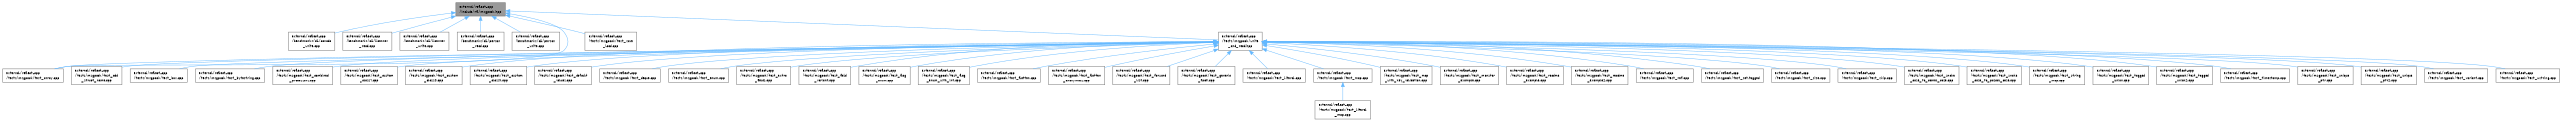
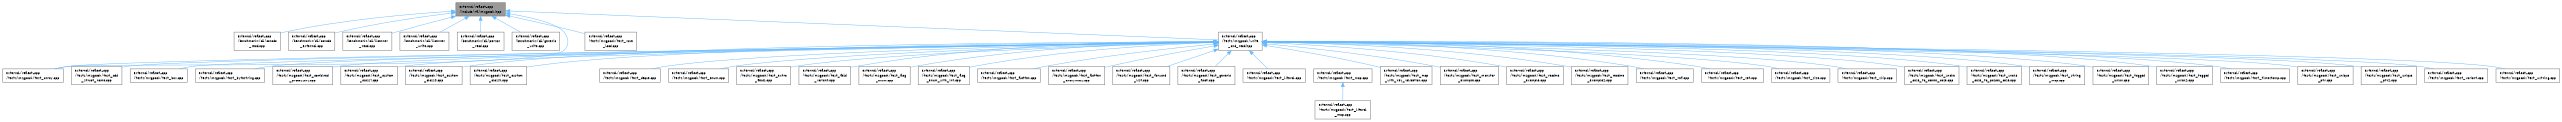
none -> (257, 41)
(312, 41) -> (312, 41)
(536, 41) -> (536, 41)
(1295, 60) -> none
(563, 76) -> none
(1733, 76) -> (1733, 76)
